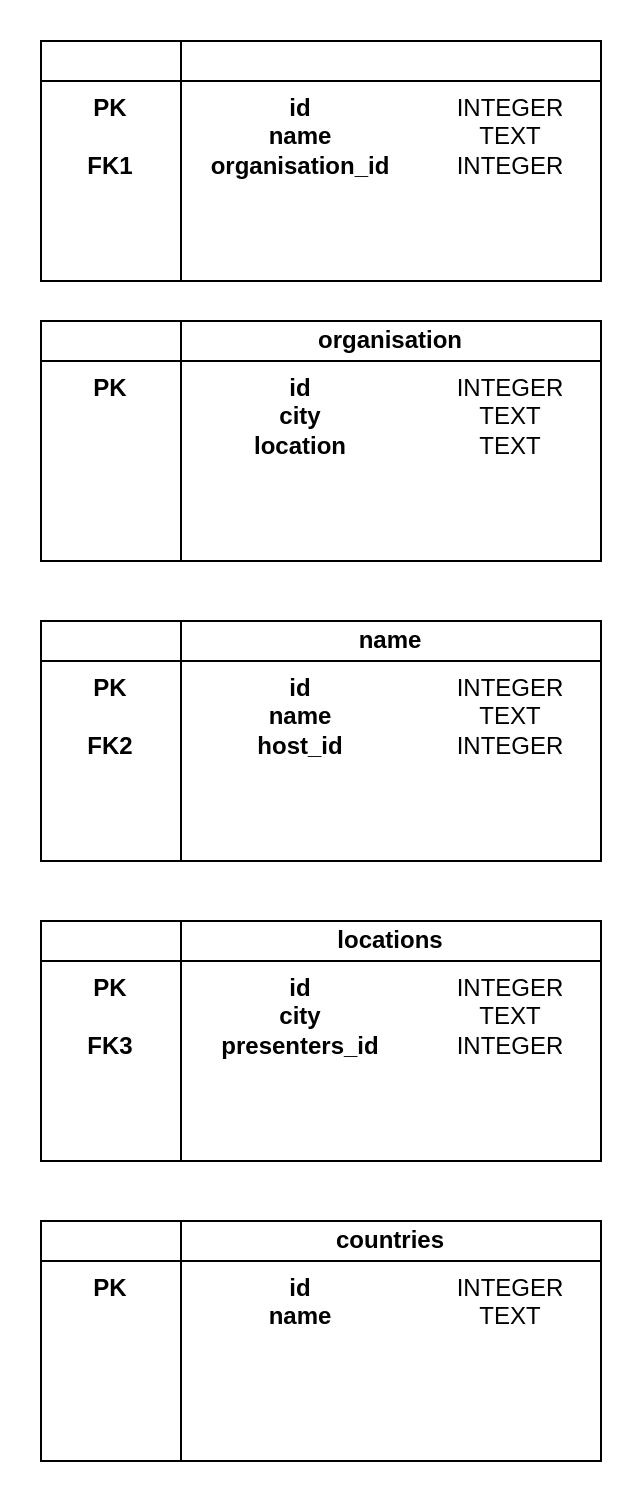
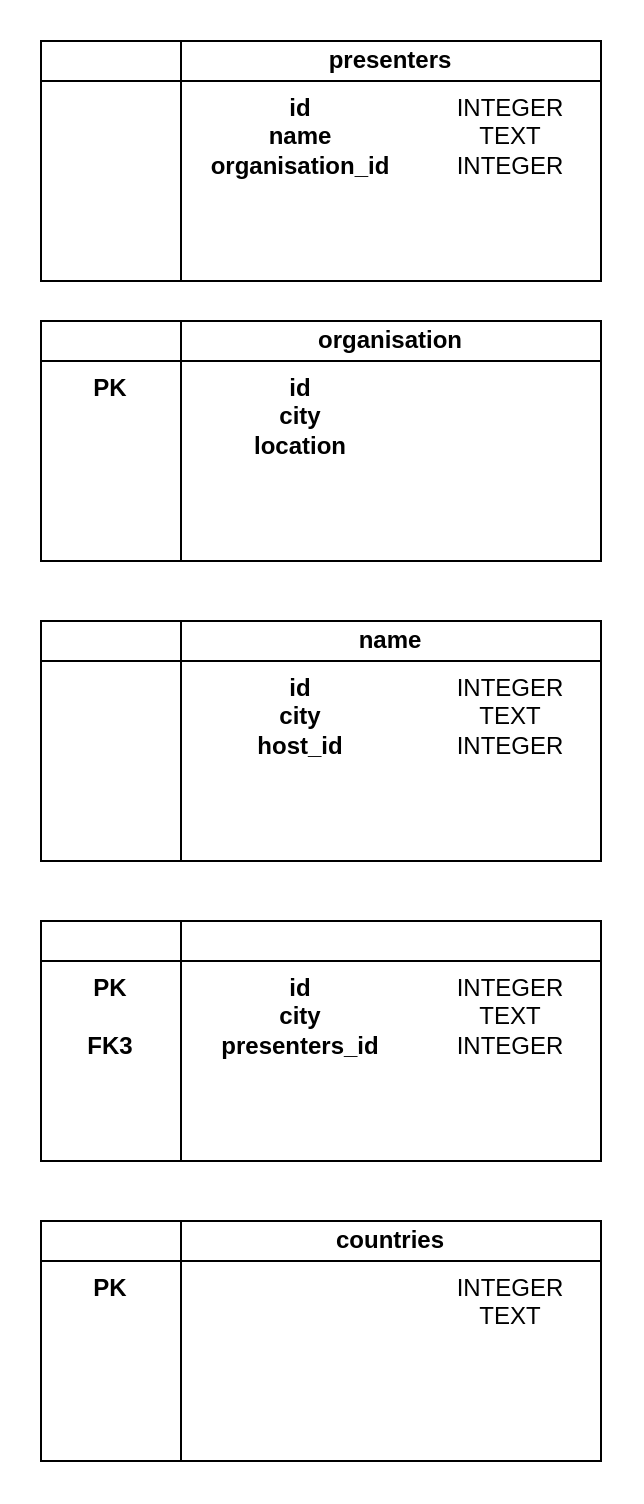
none -> (391, 61)
(111, 181) -> none
(511, 461) -> none
(301, 718) -> (301, 718)
(111, 761) -> none
(391, 941) -> none
(301, 1361) -> none
